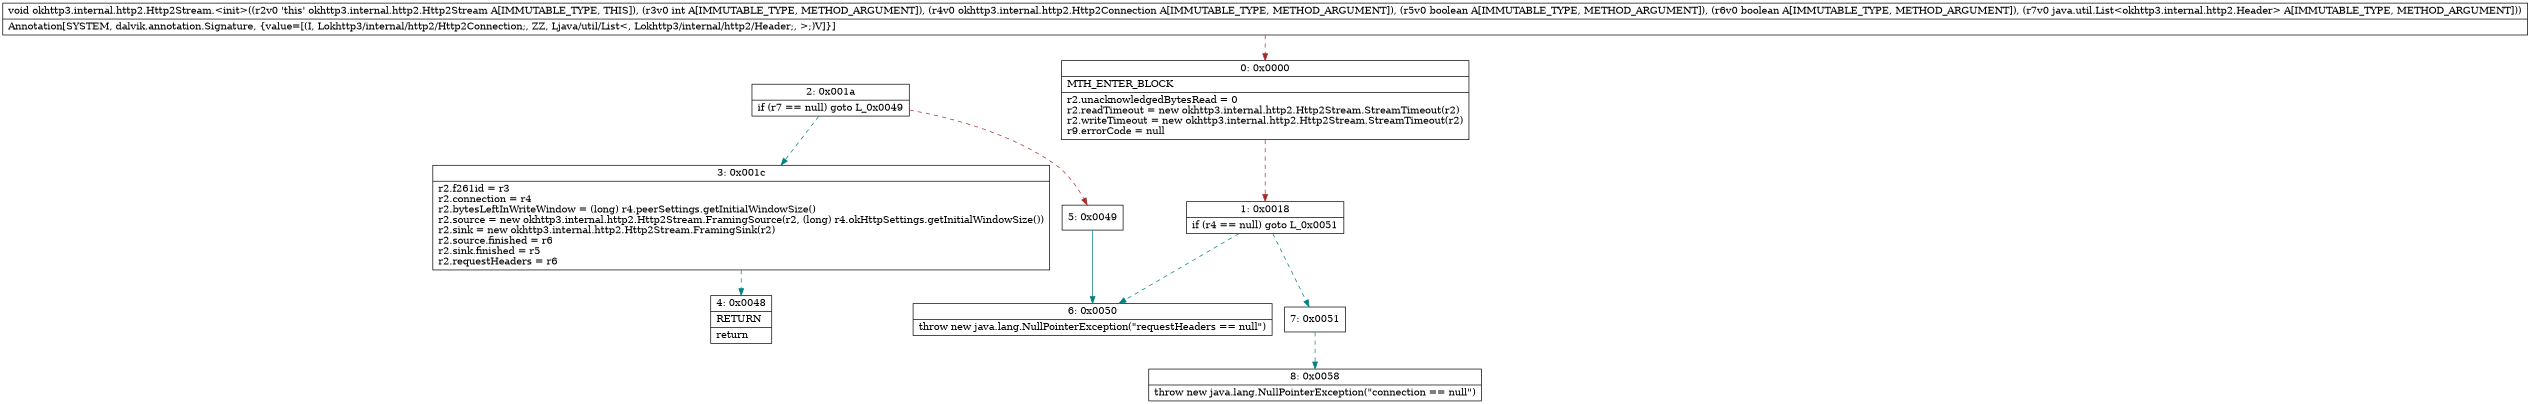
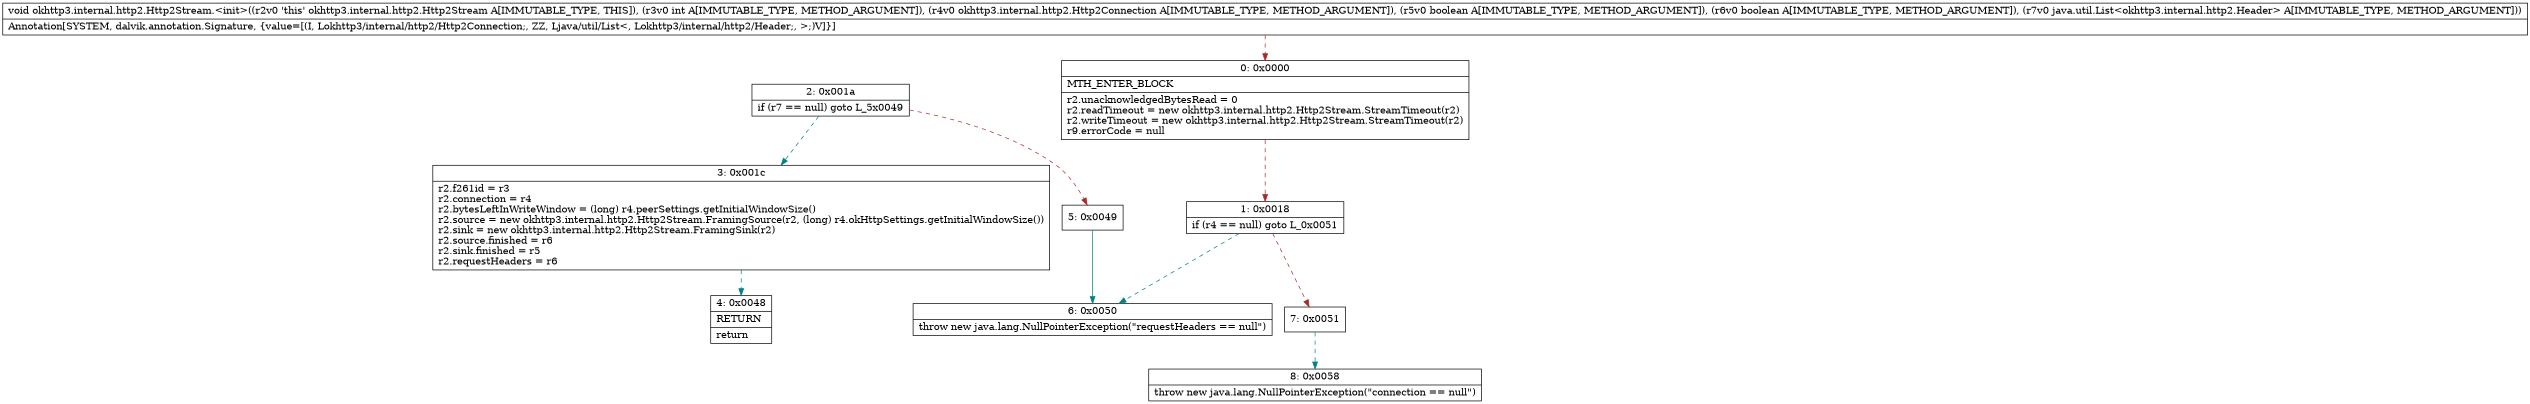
(831, 108) -> (831, 108)
(1289, 267) -> (1289, 267)
